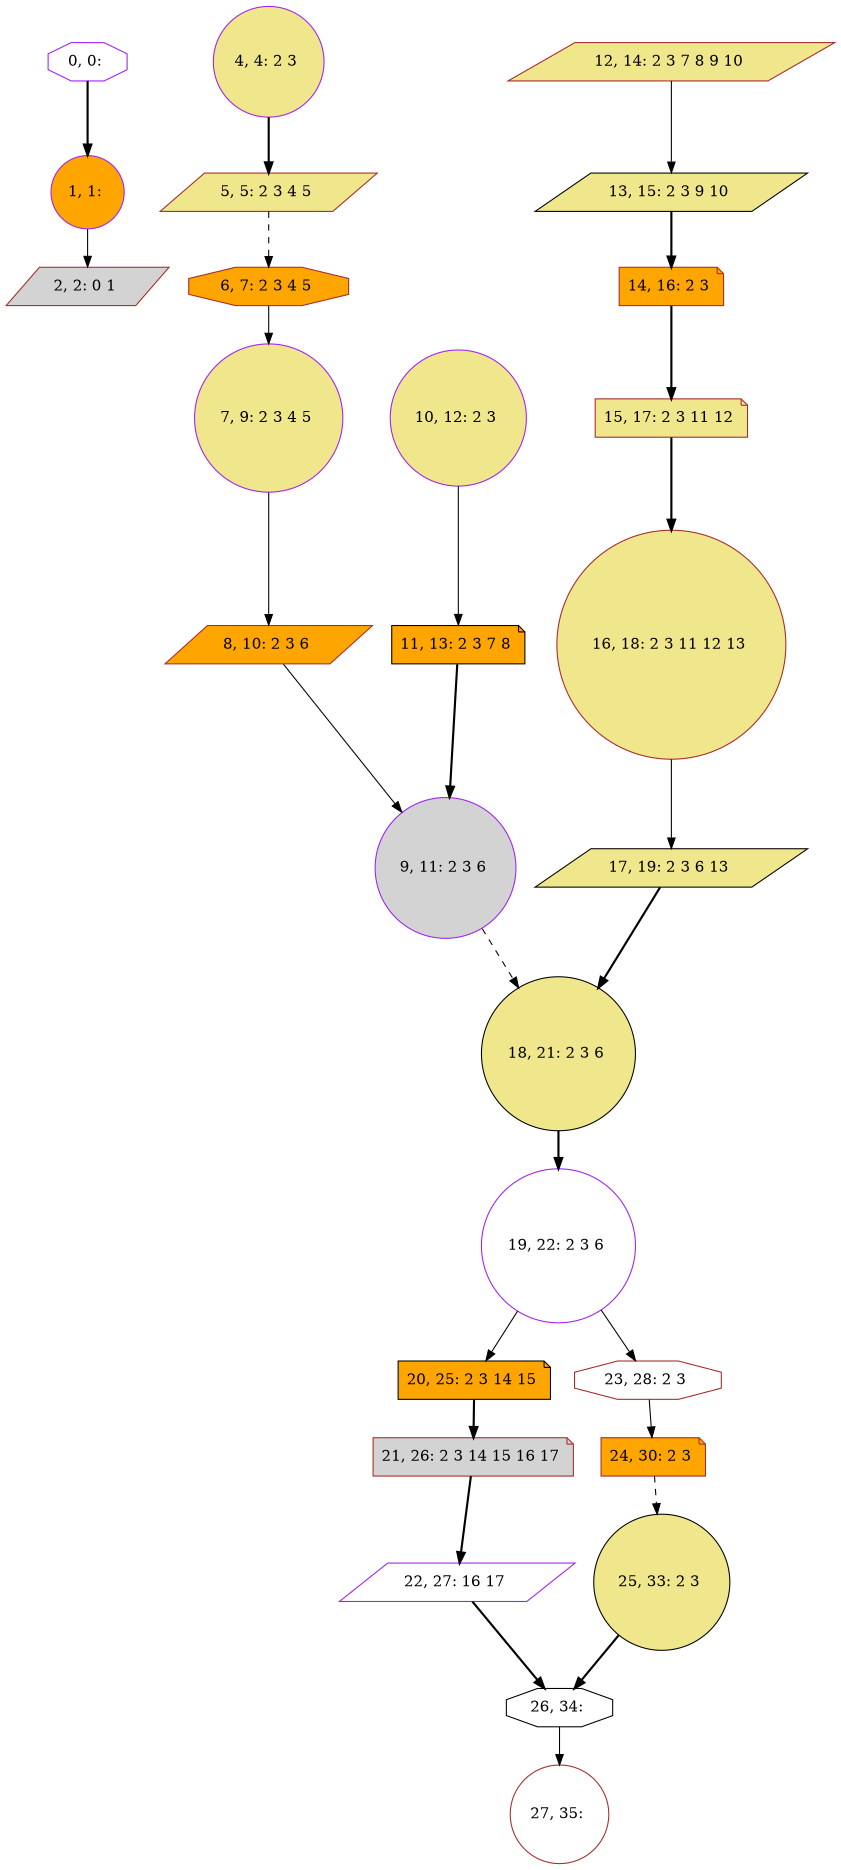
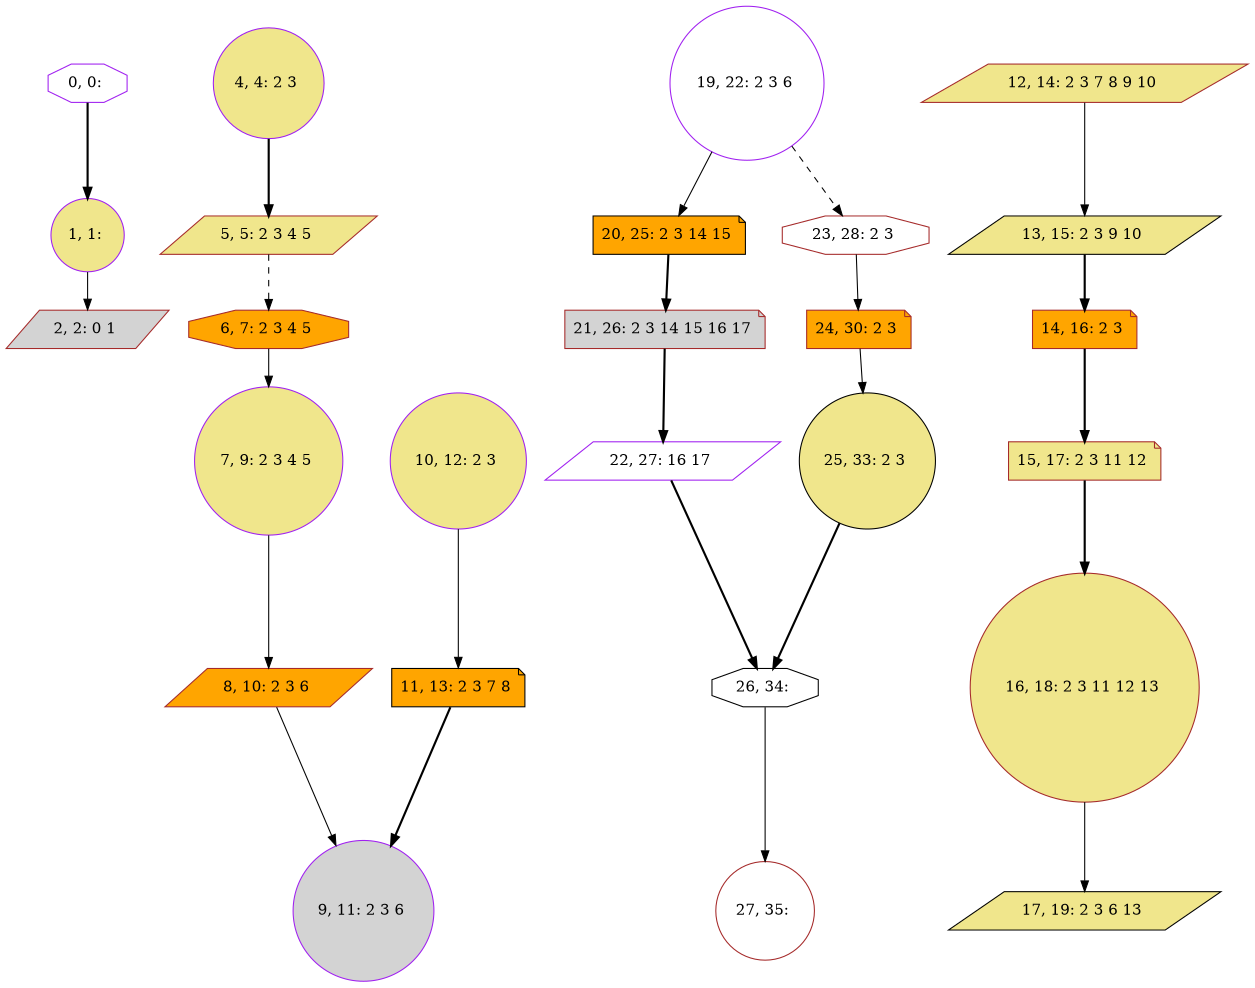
(88, 192) -> (88, 235)
(558, 1054) -> none
(615, 1331) -> (814, 177)
(655, 1490) -> (861, 366)
